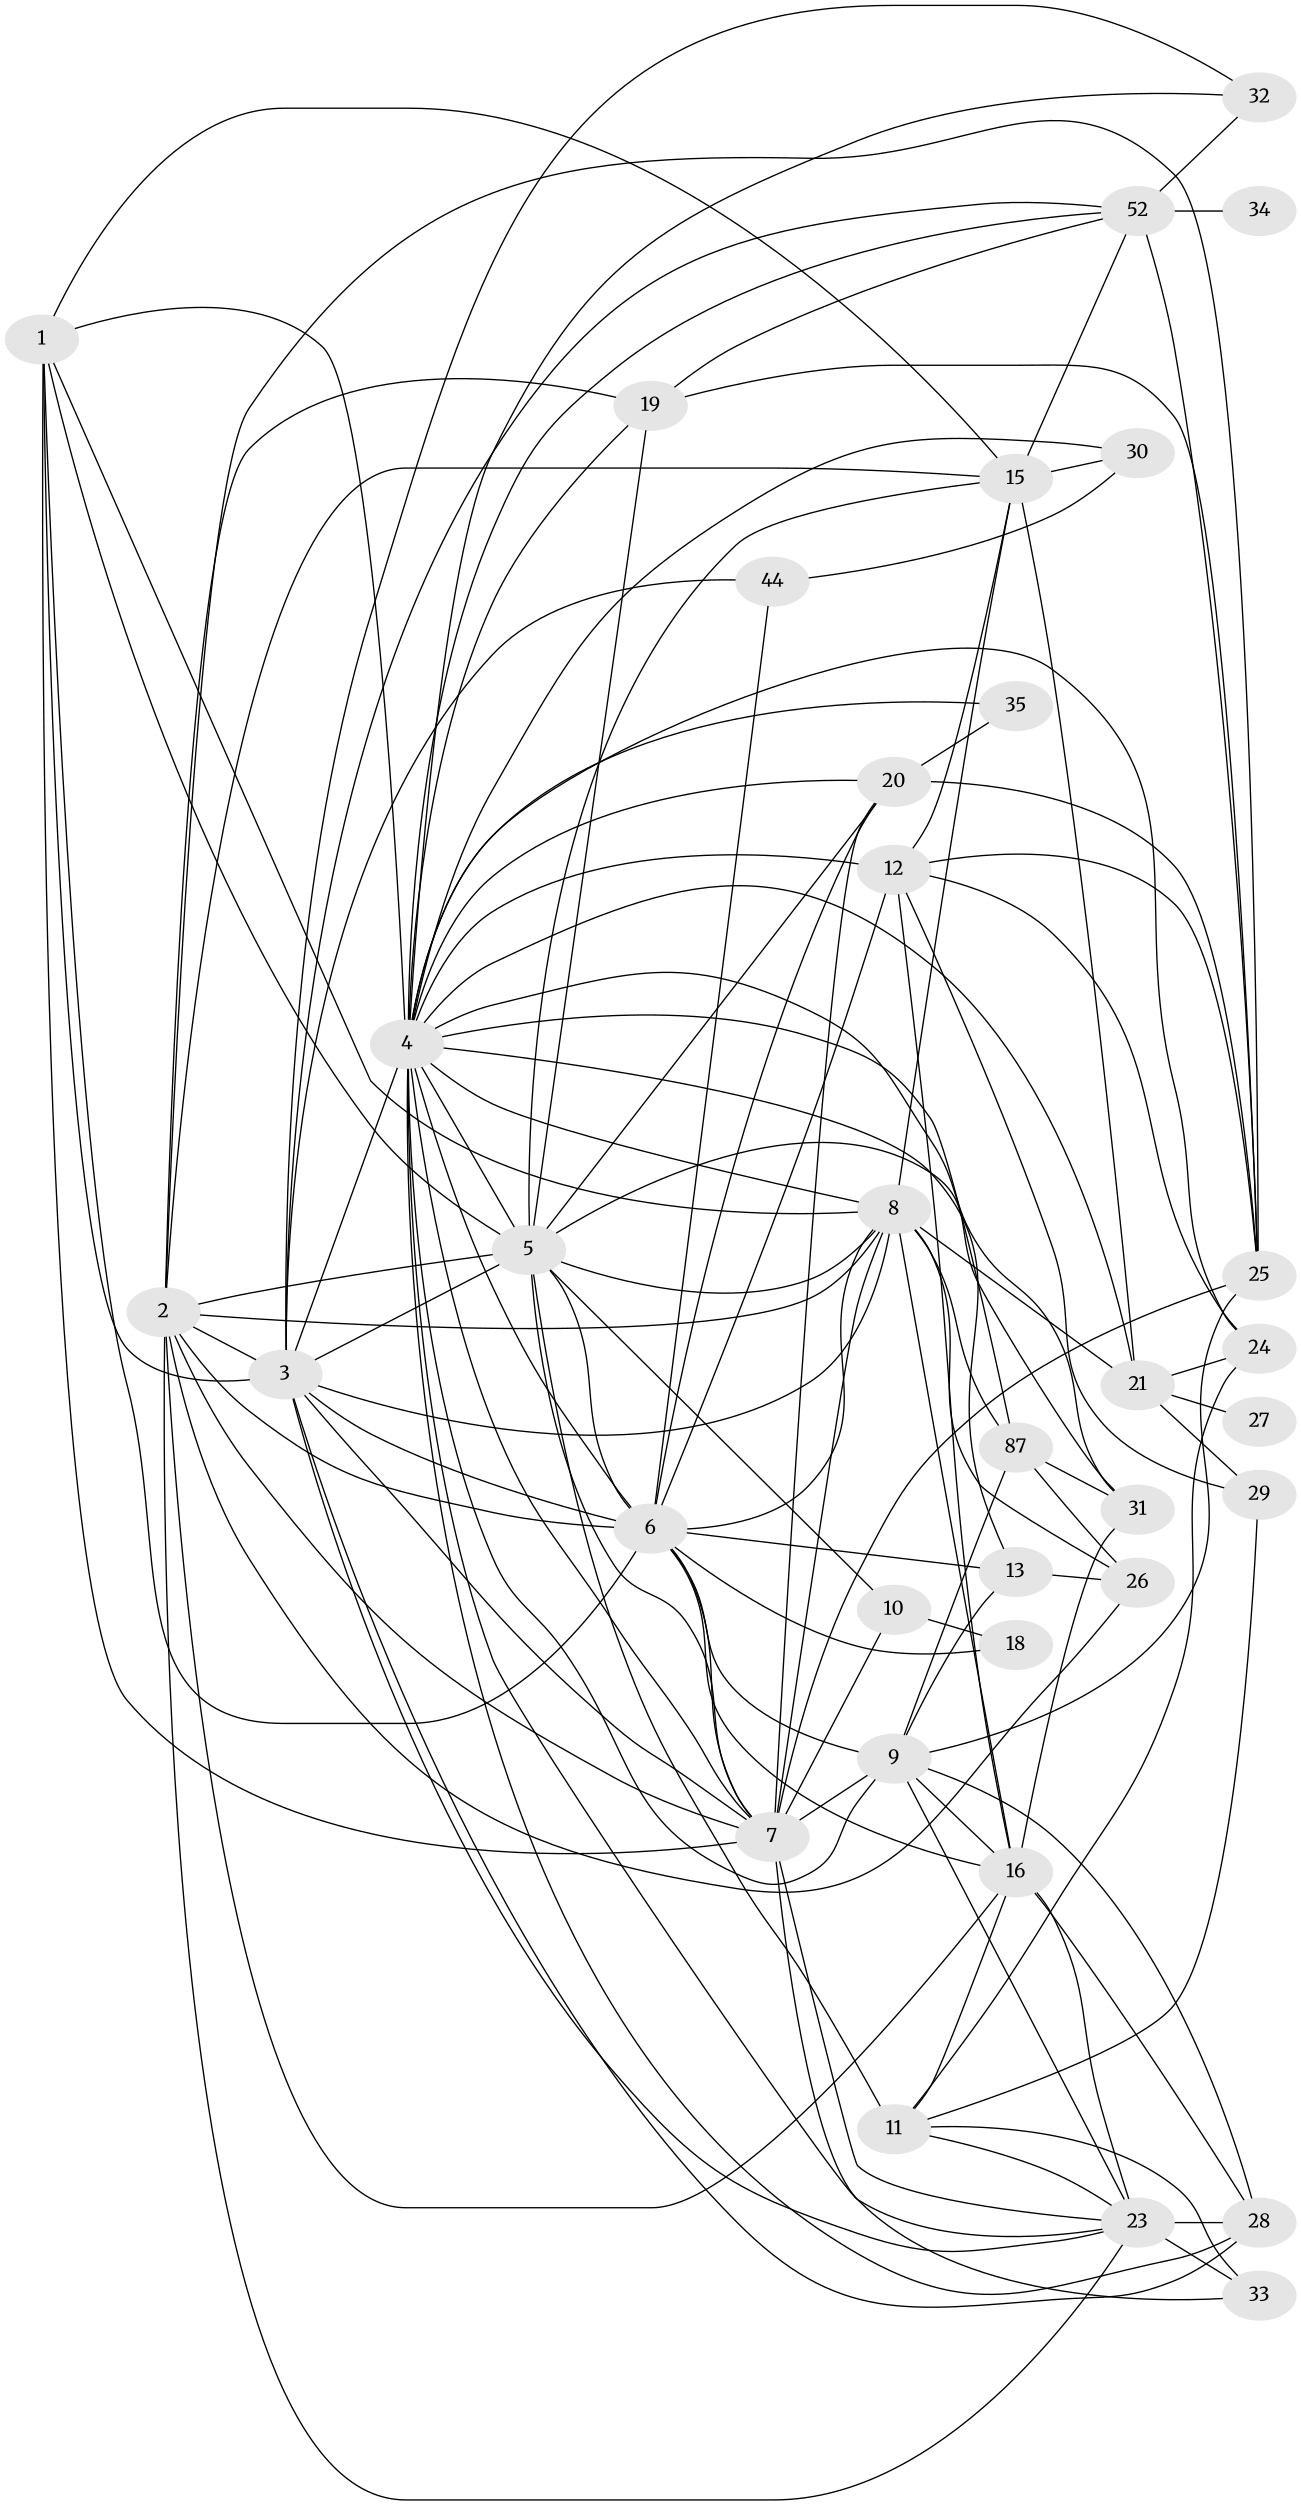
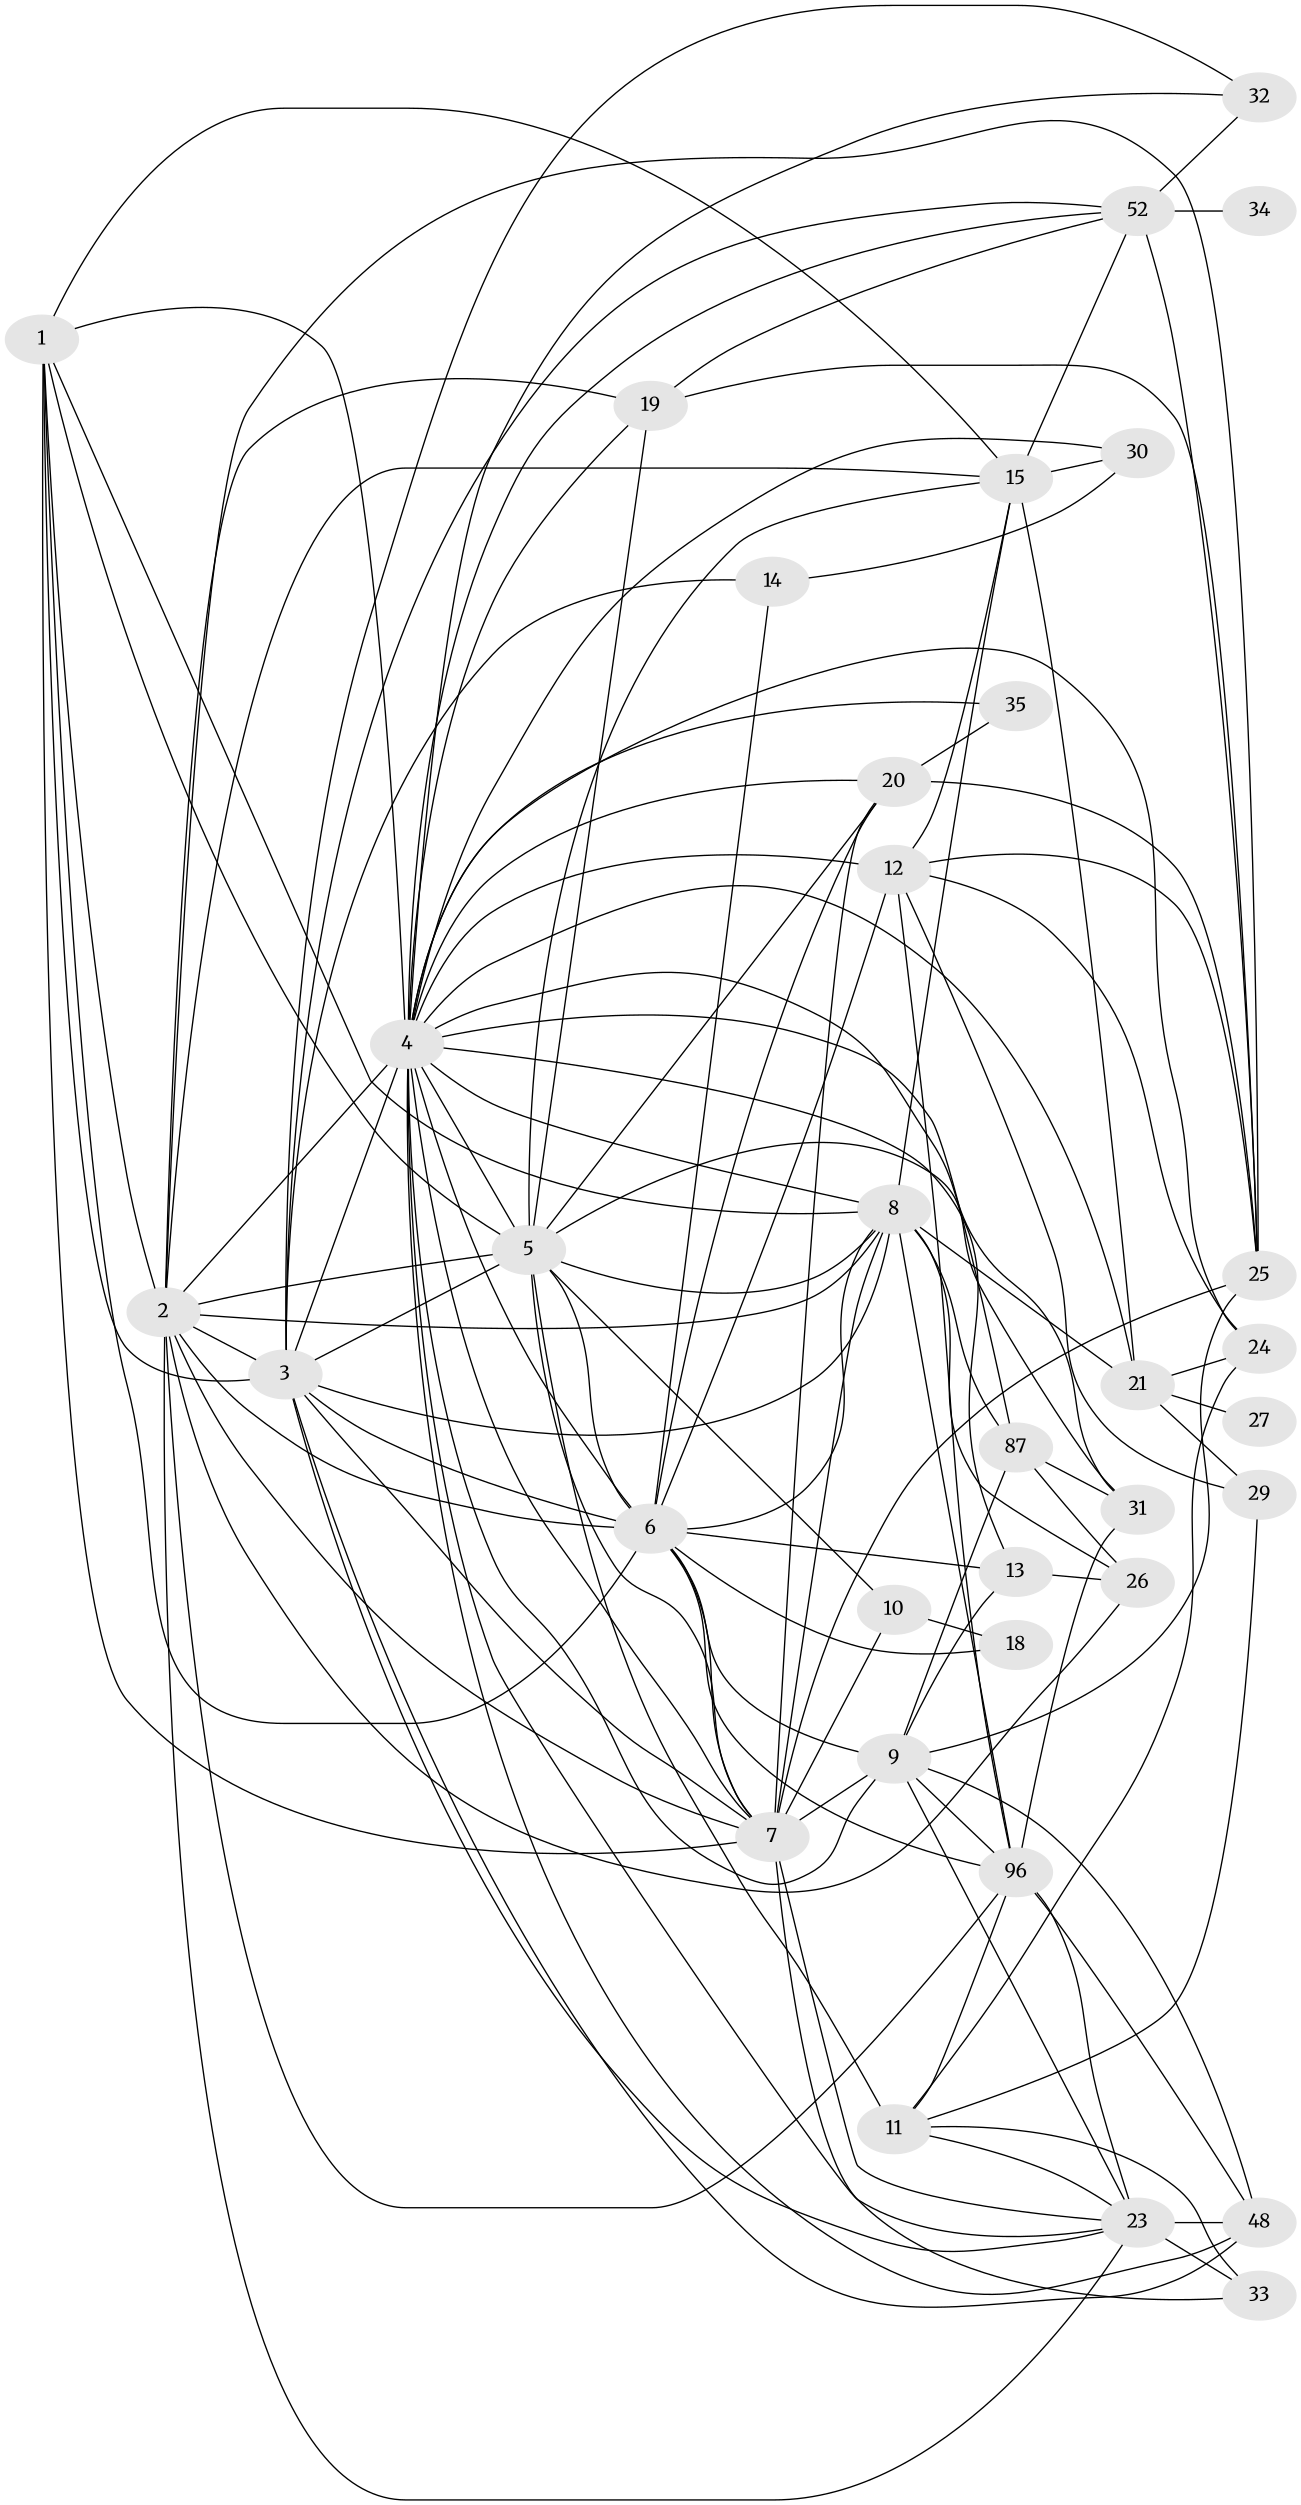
(772, 582) -> (772, 582)
none -> (80, 829)
none -> (275, 1190)
(1016, 1872) -> (1016, 1872)
(1259, 2223) -> (1259, 2223)
